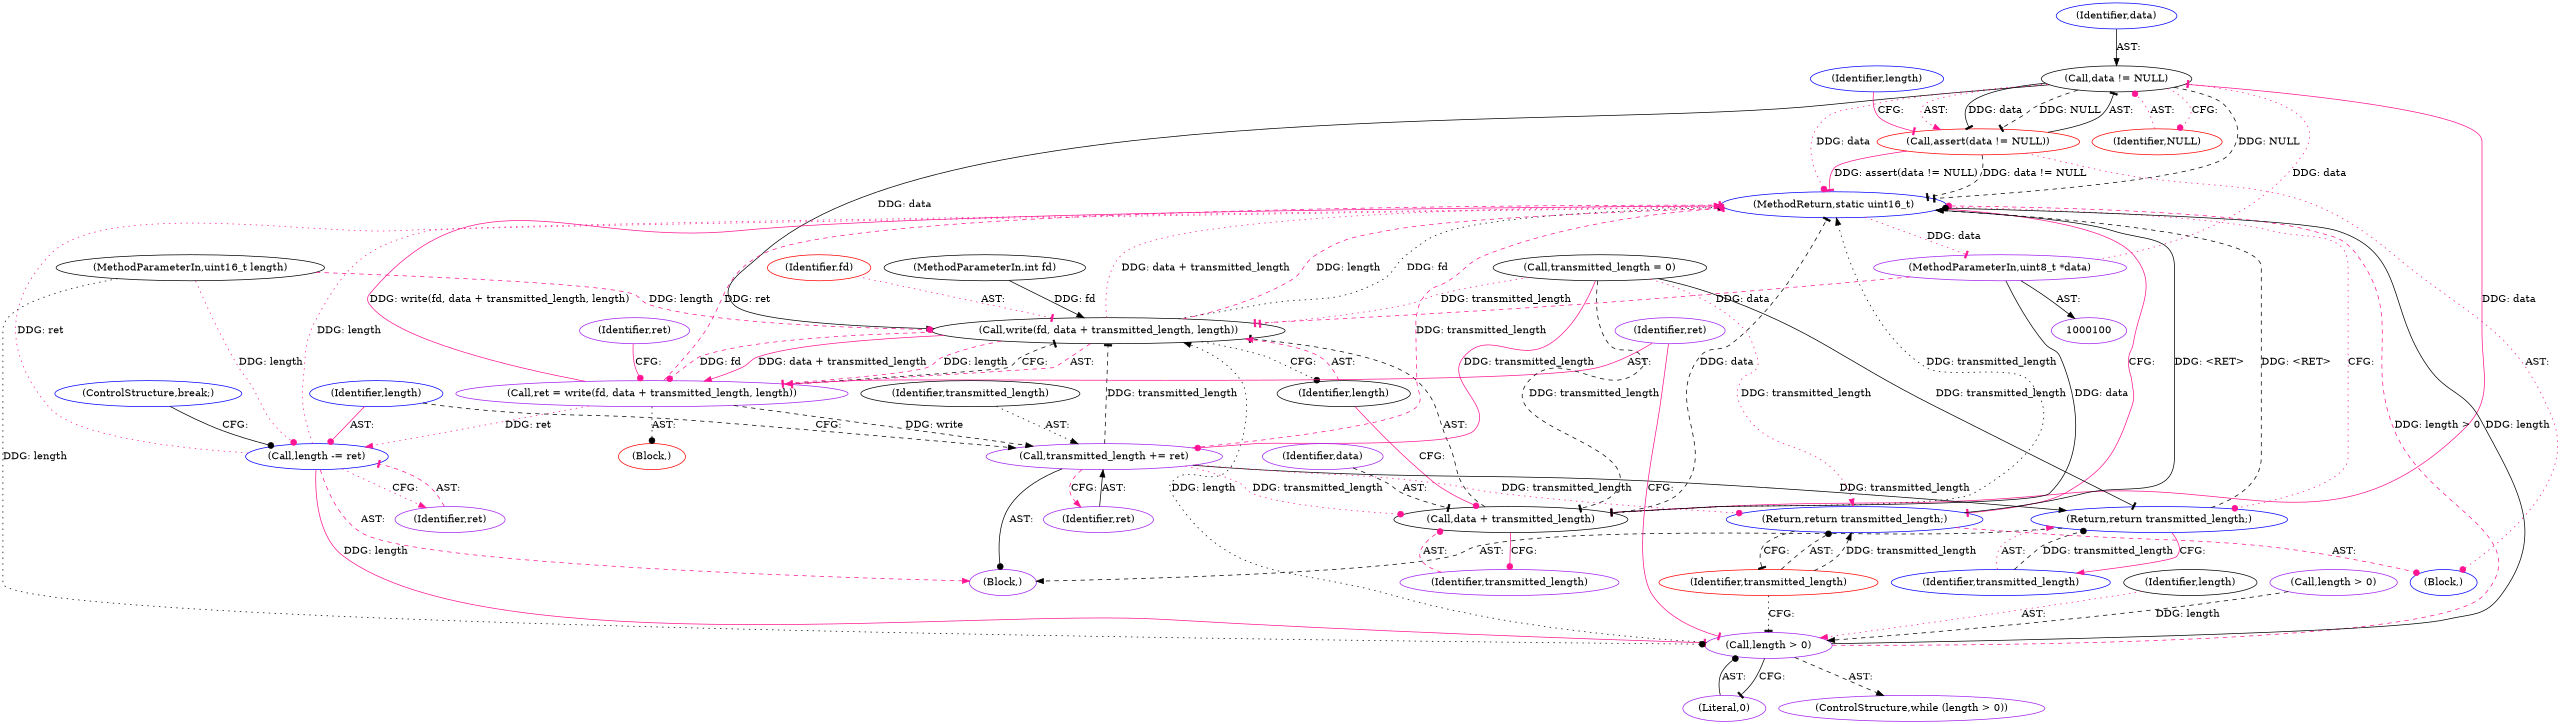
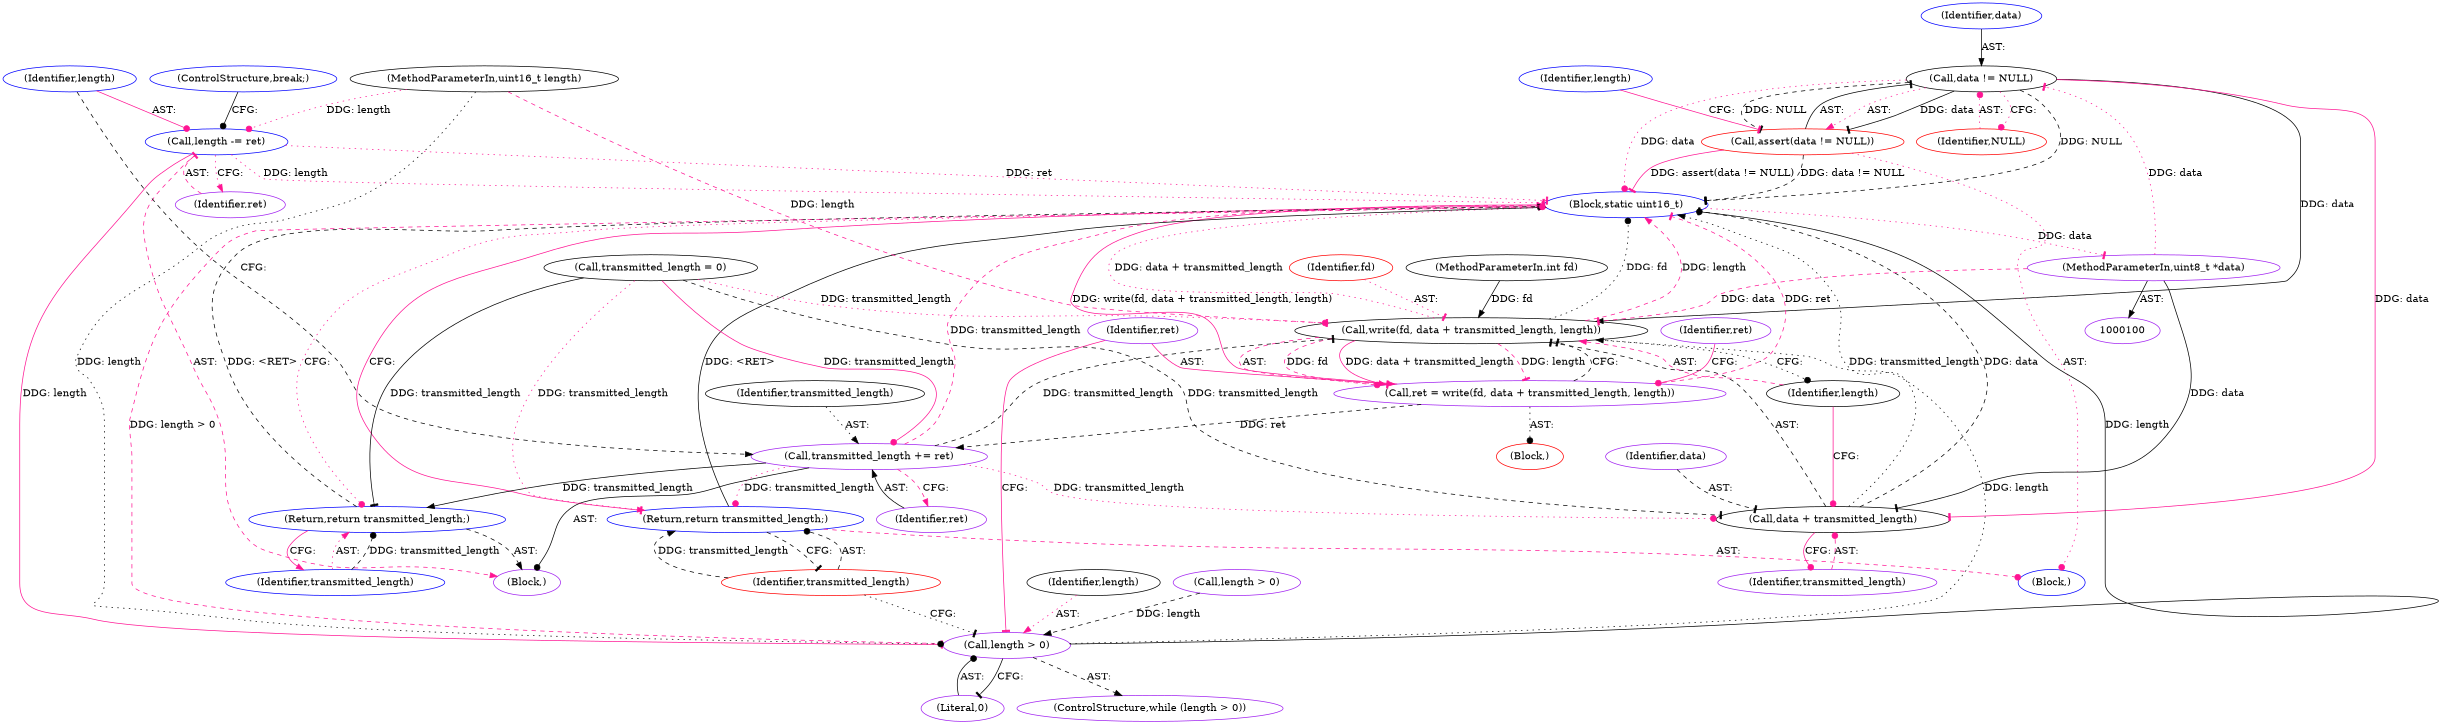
(1834, 205) -> (1626, 205)
(935, 425) -> (1263, 425)
(481, 426) -> none
